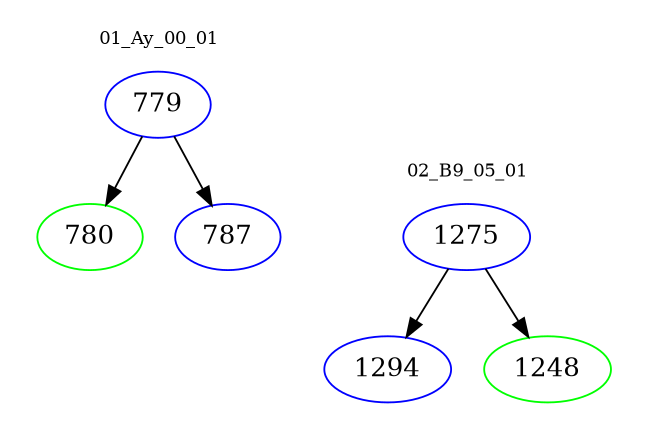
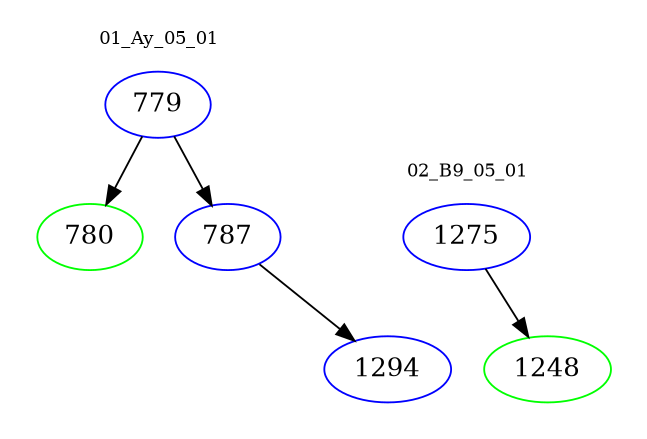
(159, 40) -> (159, 40)
(432, 295) -> (300, 297)
